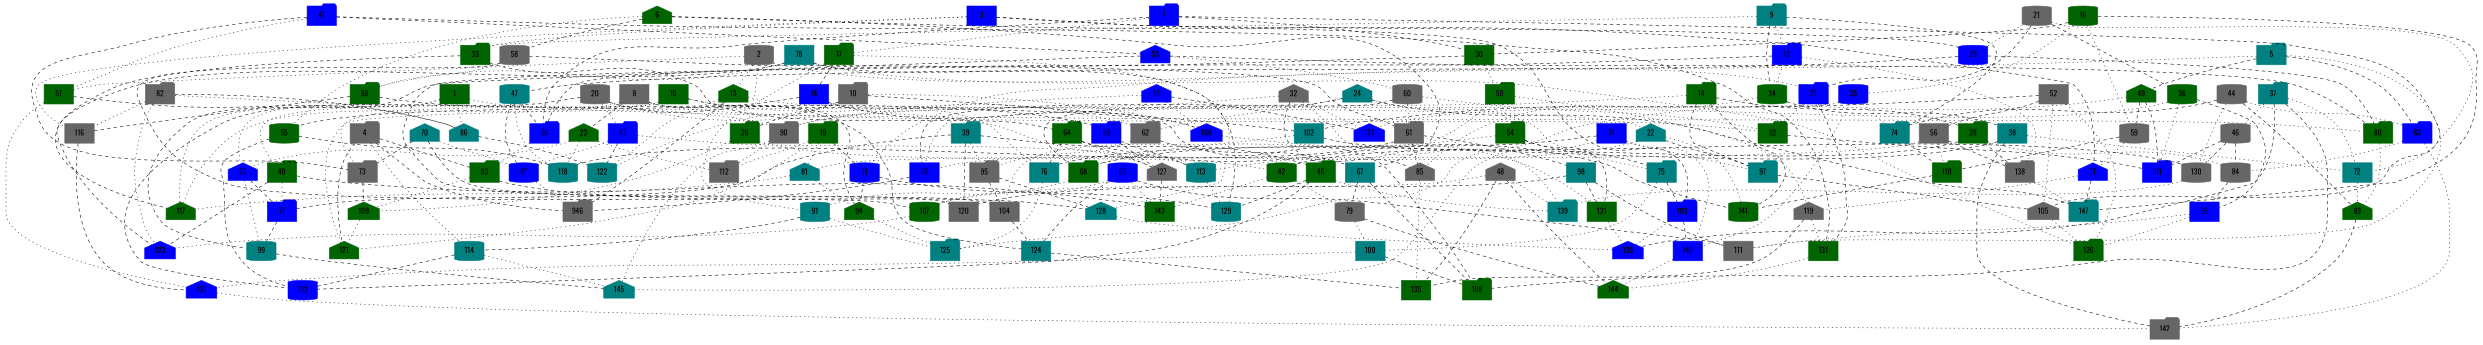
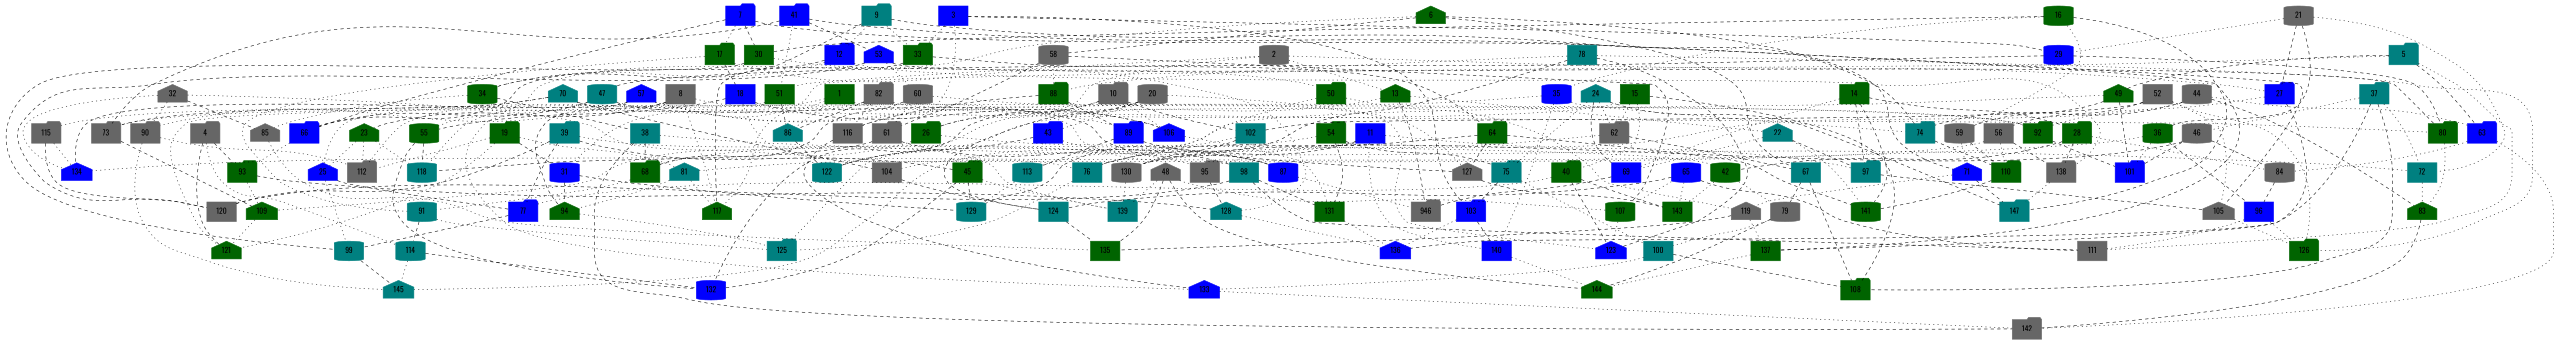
(473, 106) -> (607, 106)
none -> (46, 133)
(1415, 154) -> none
(429, 183) -> none
(994, 192) -> none
